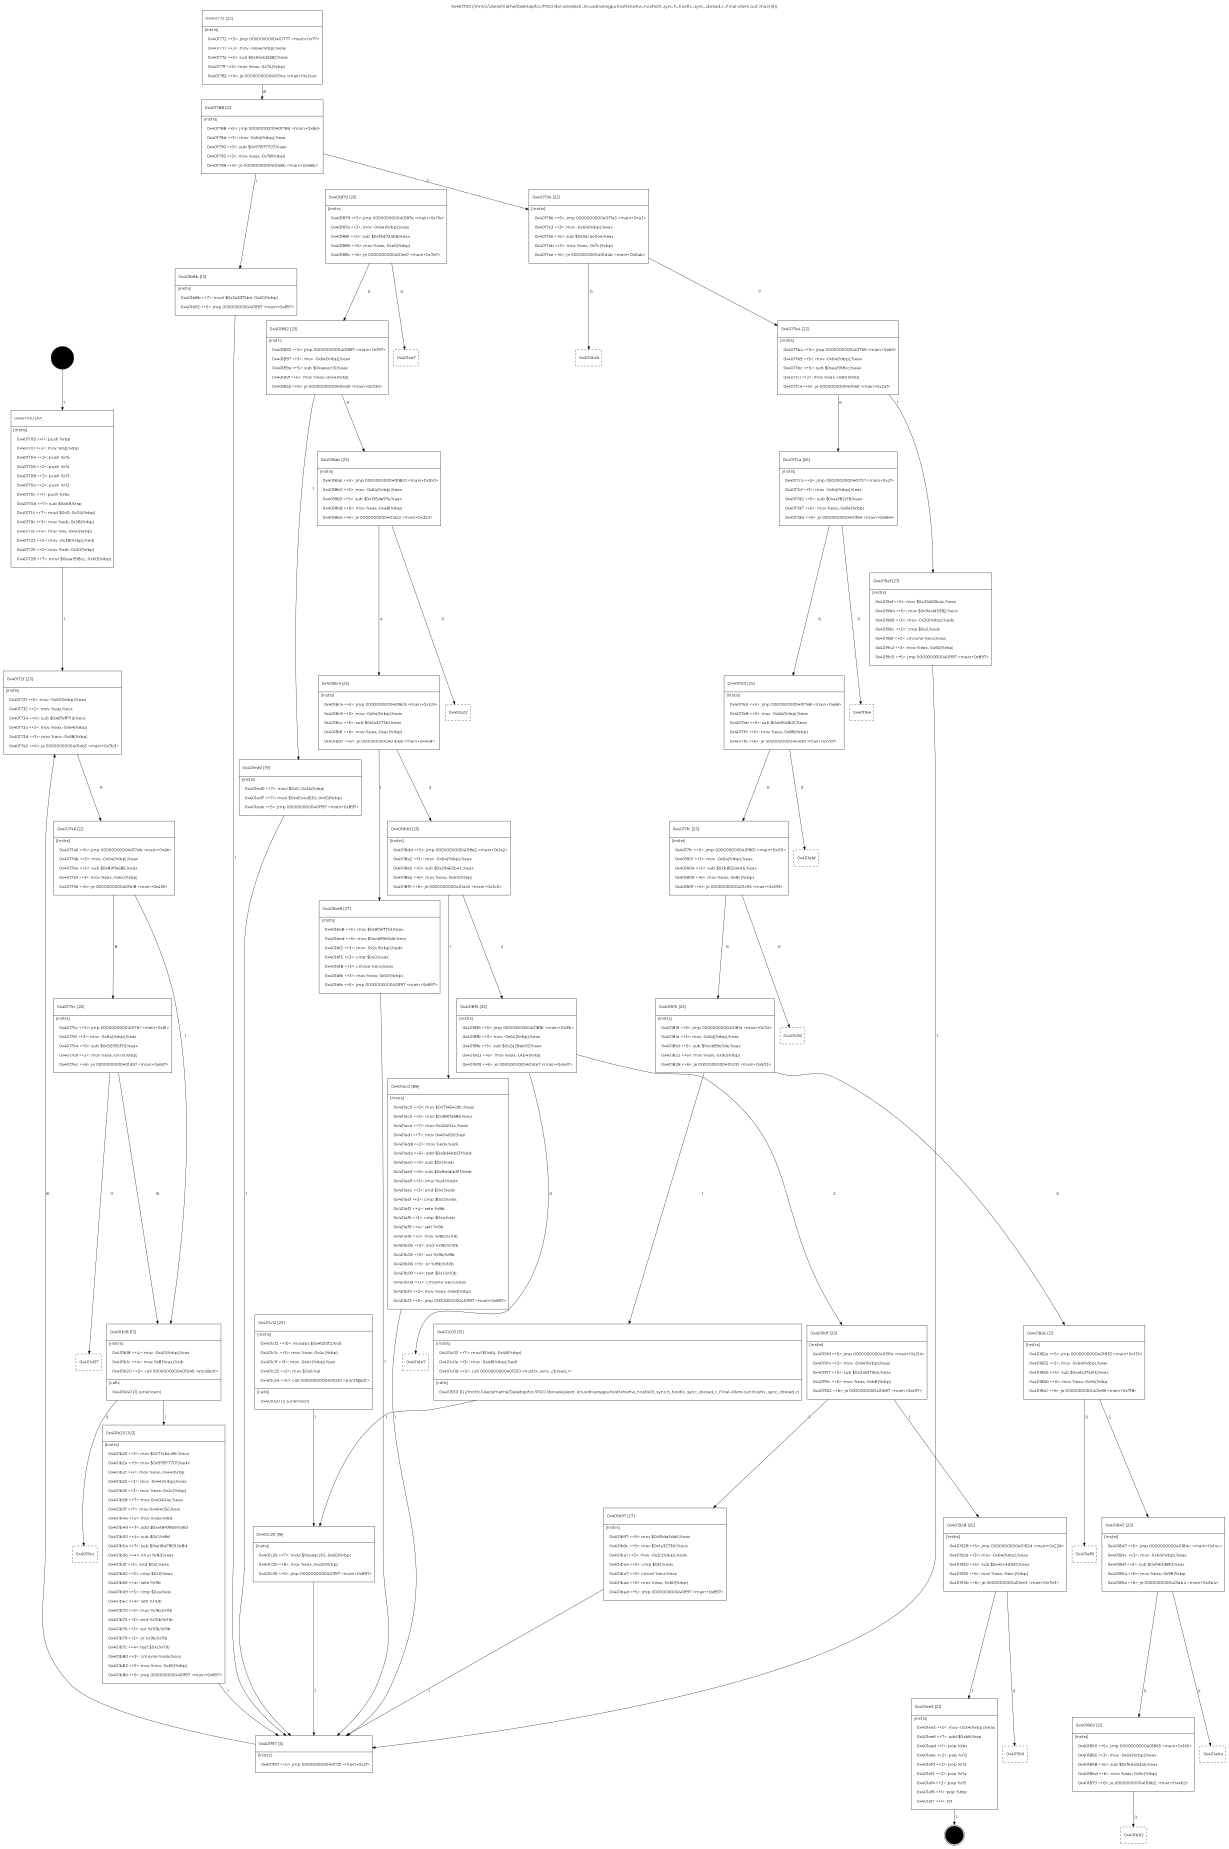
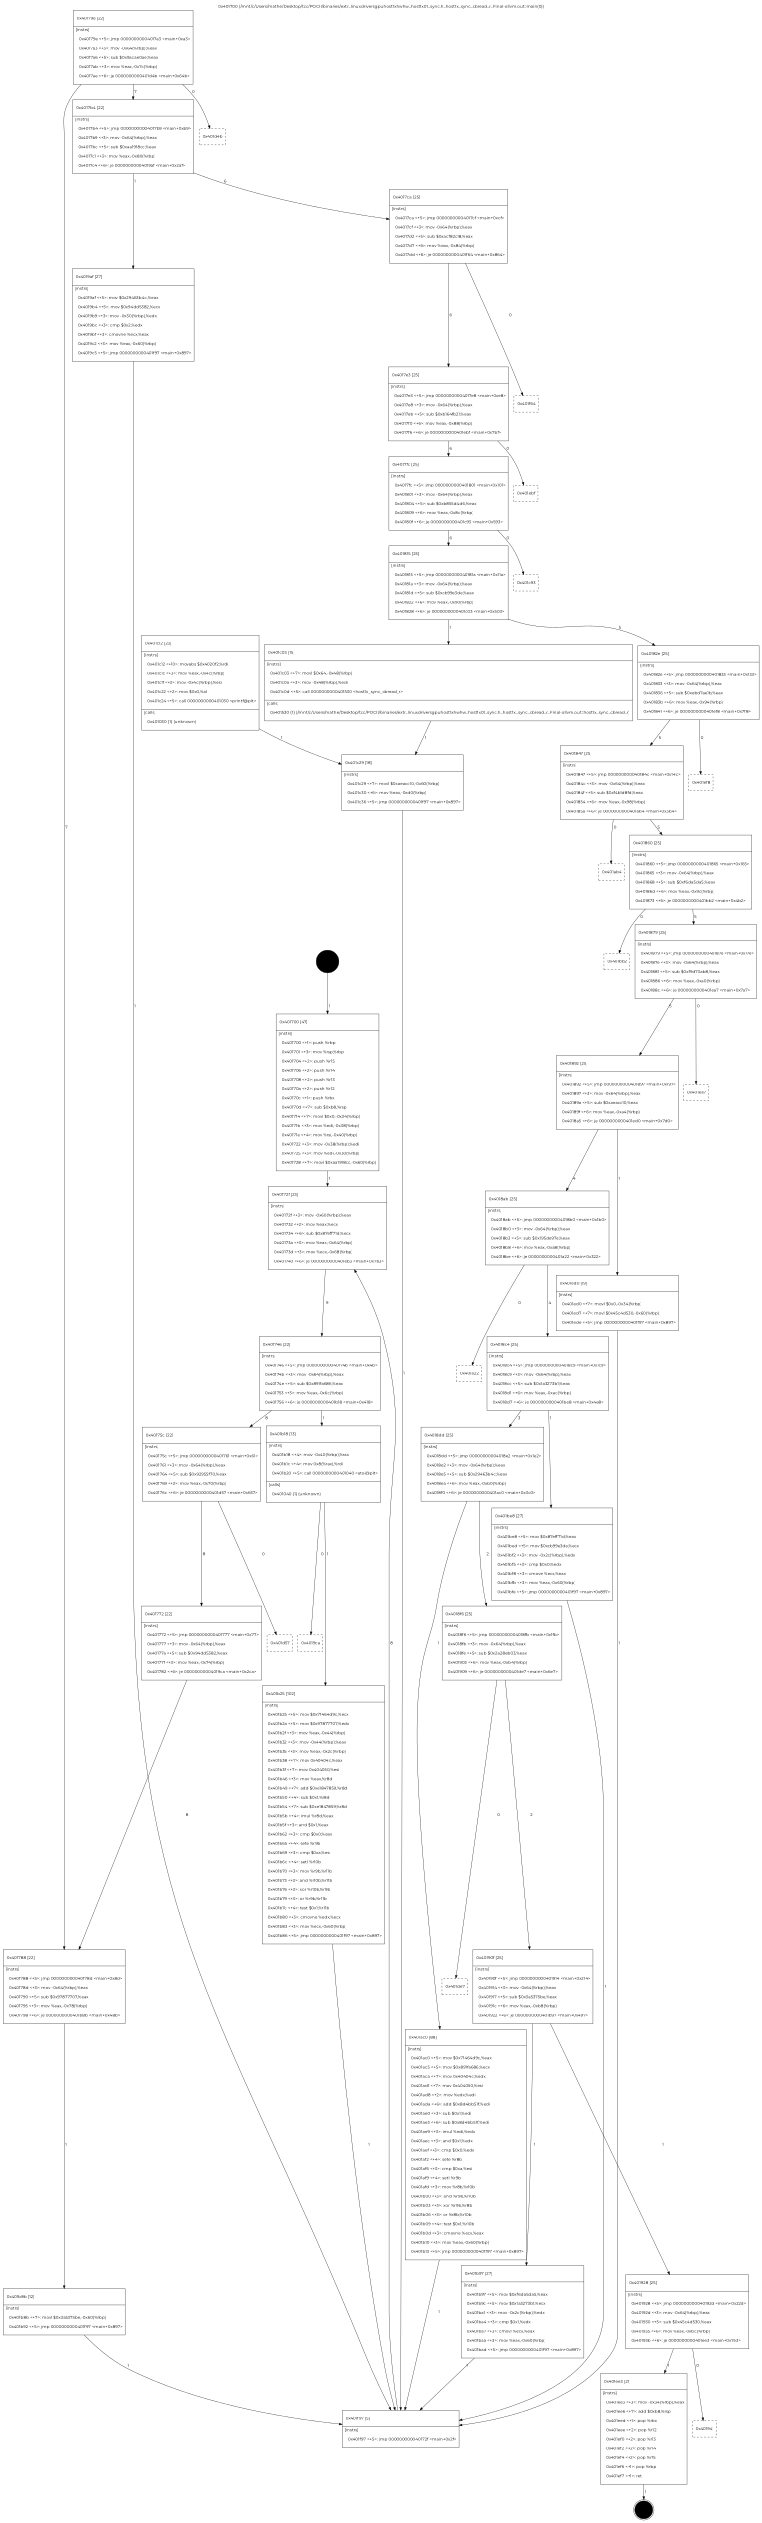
(425, 181) -> (64, 1013)
none -> (693, 915)
(138, 1197) -> (202, 1552)
